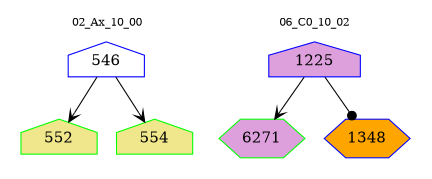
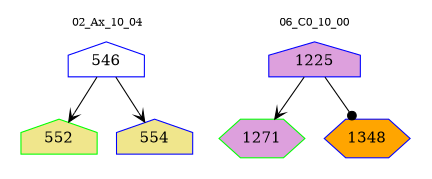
(107, 23) -> (107, 23)
(315, 23) -> (315, 23)
(155, 138) -> (155, 138)
(262, 138) -> (262, 138)
